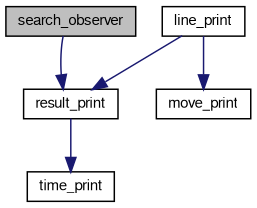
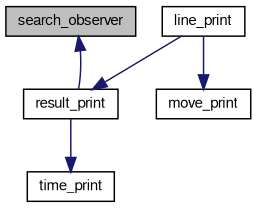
(61, 55) -> (81, 70)
